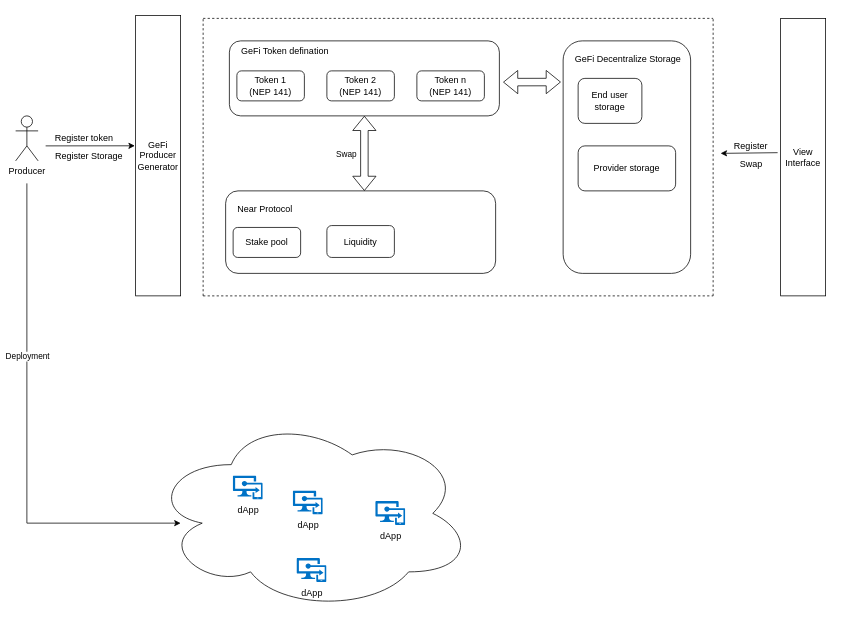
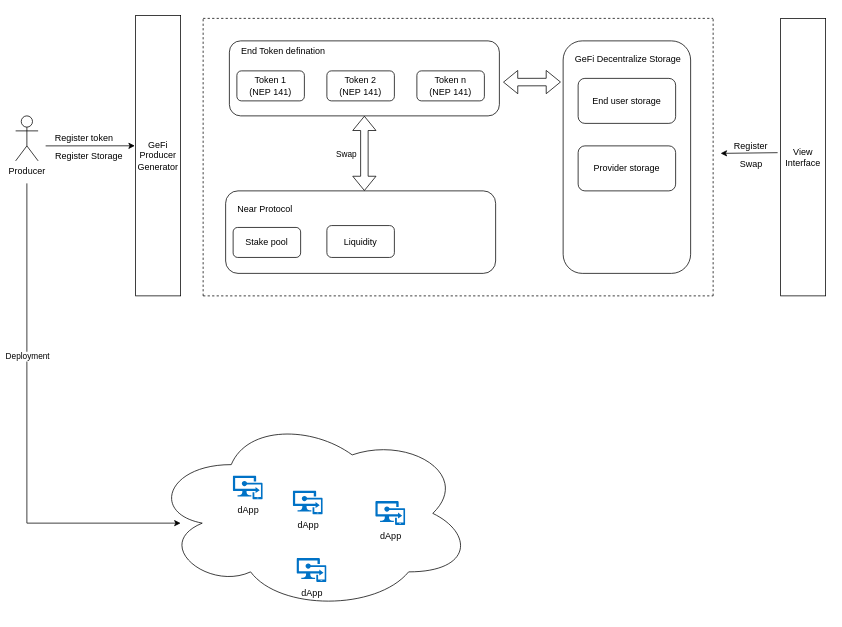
(288, 51) -> (286, 51)
(610, 101) -> (627, 101)
